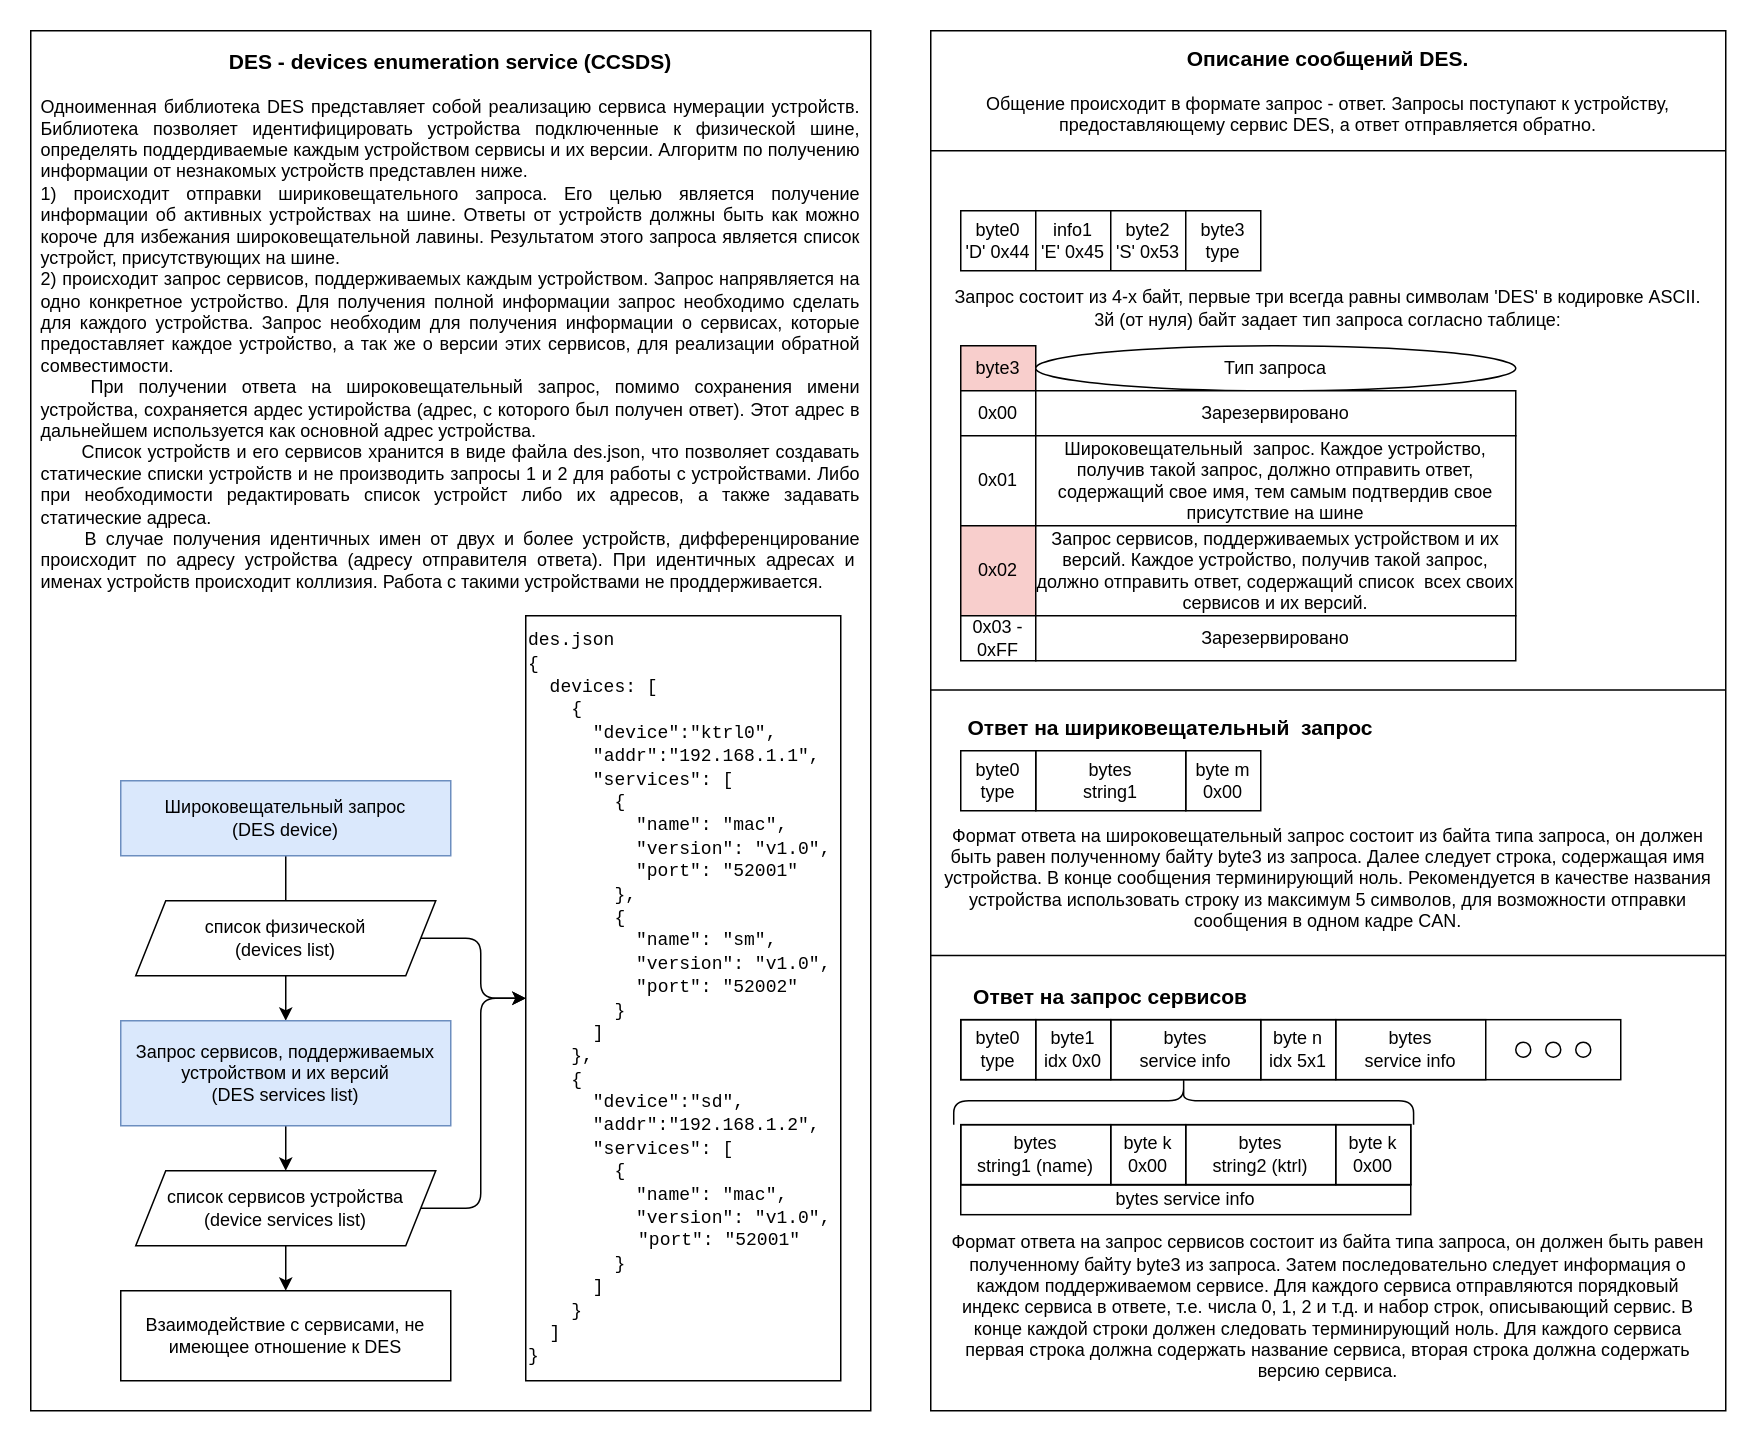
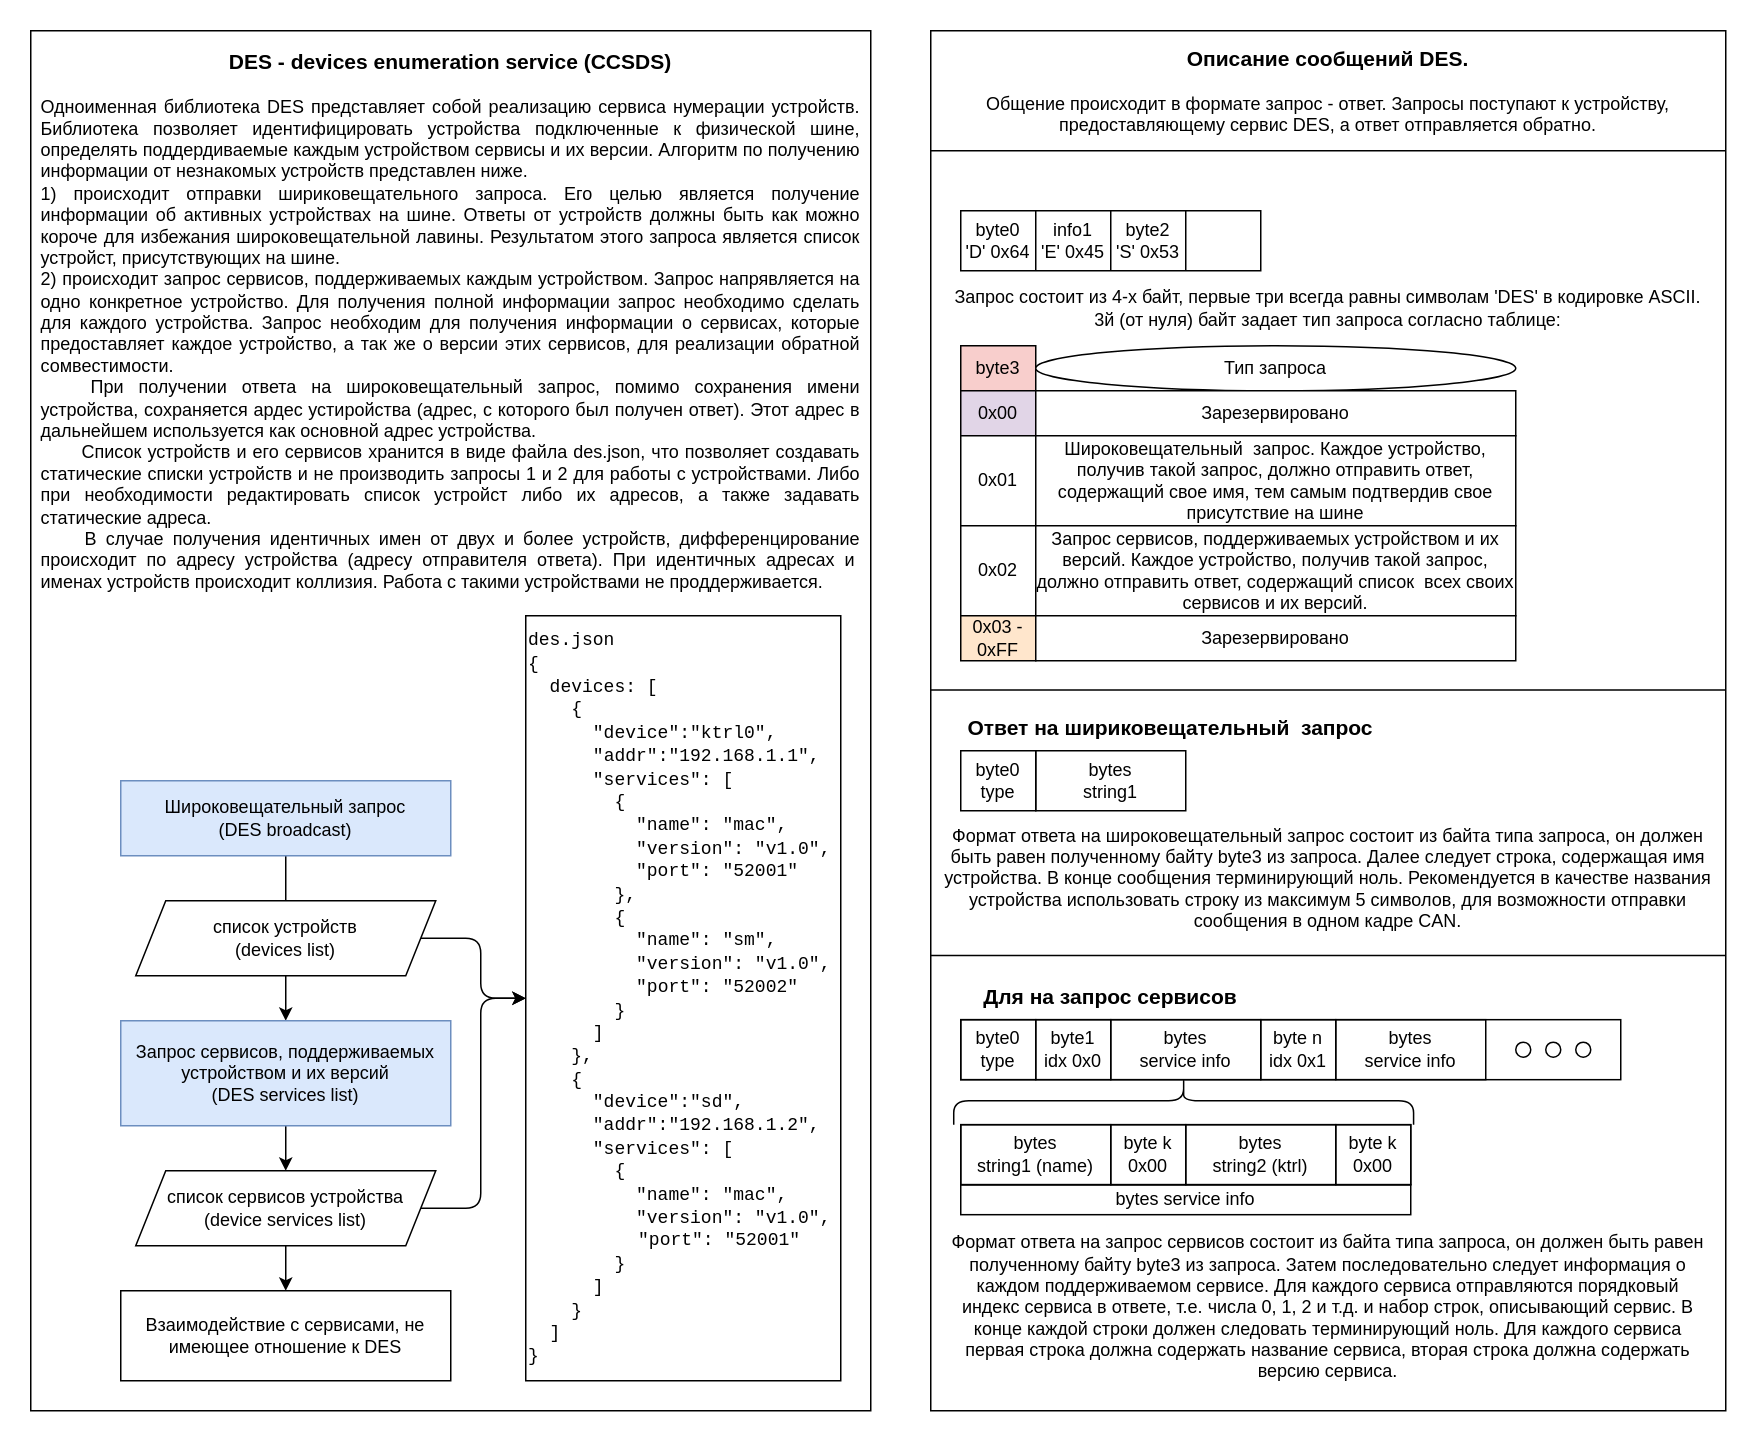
(998, 241) -> (998, 241)
(1223, 241) -> none
(998, 413) -> (998, 413)
(998, 571) -> (998, 571)
(998, 638) -> (998, 638)
(1223, 781) -> none
(286, 818) -> (286, 818)
(286, 938) -> (286, 938)
(1111, 997) -> (1111, 997)
(1298, 1049) -> (1298, 1049)
